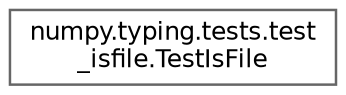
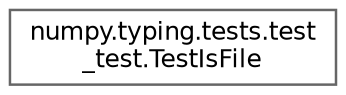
(173, 47) -> (173, 47)
